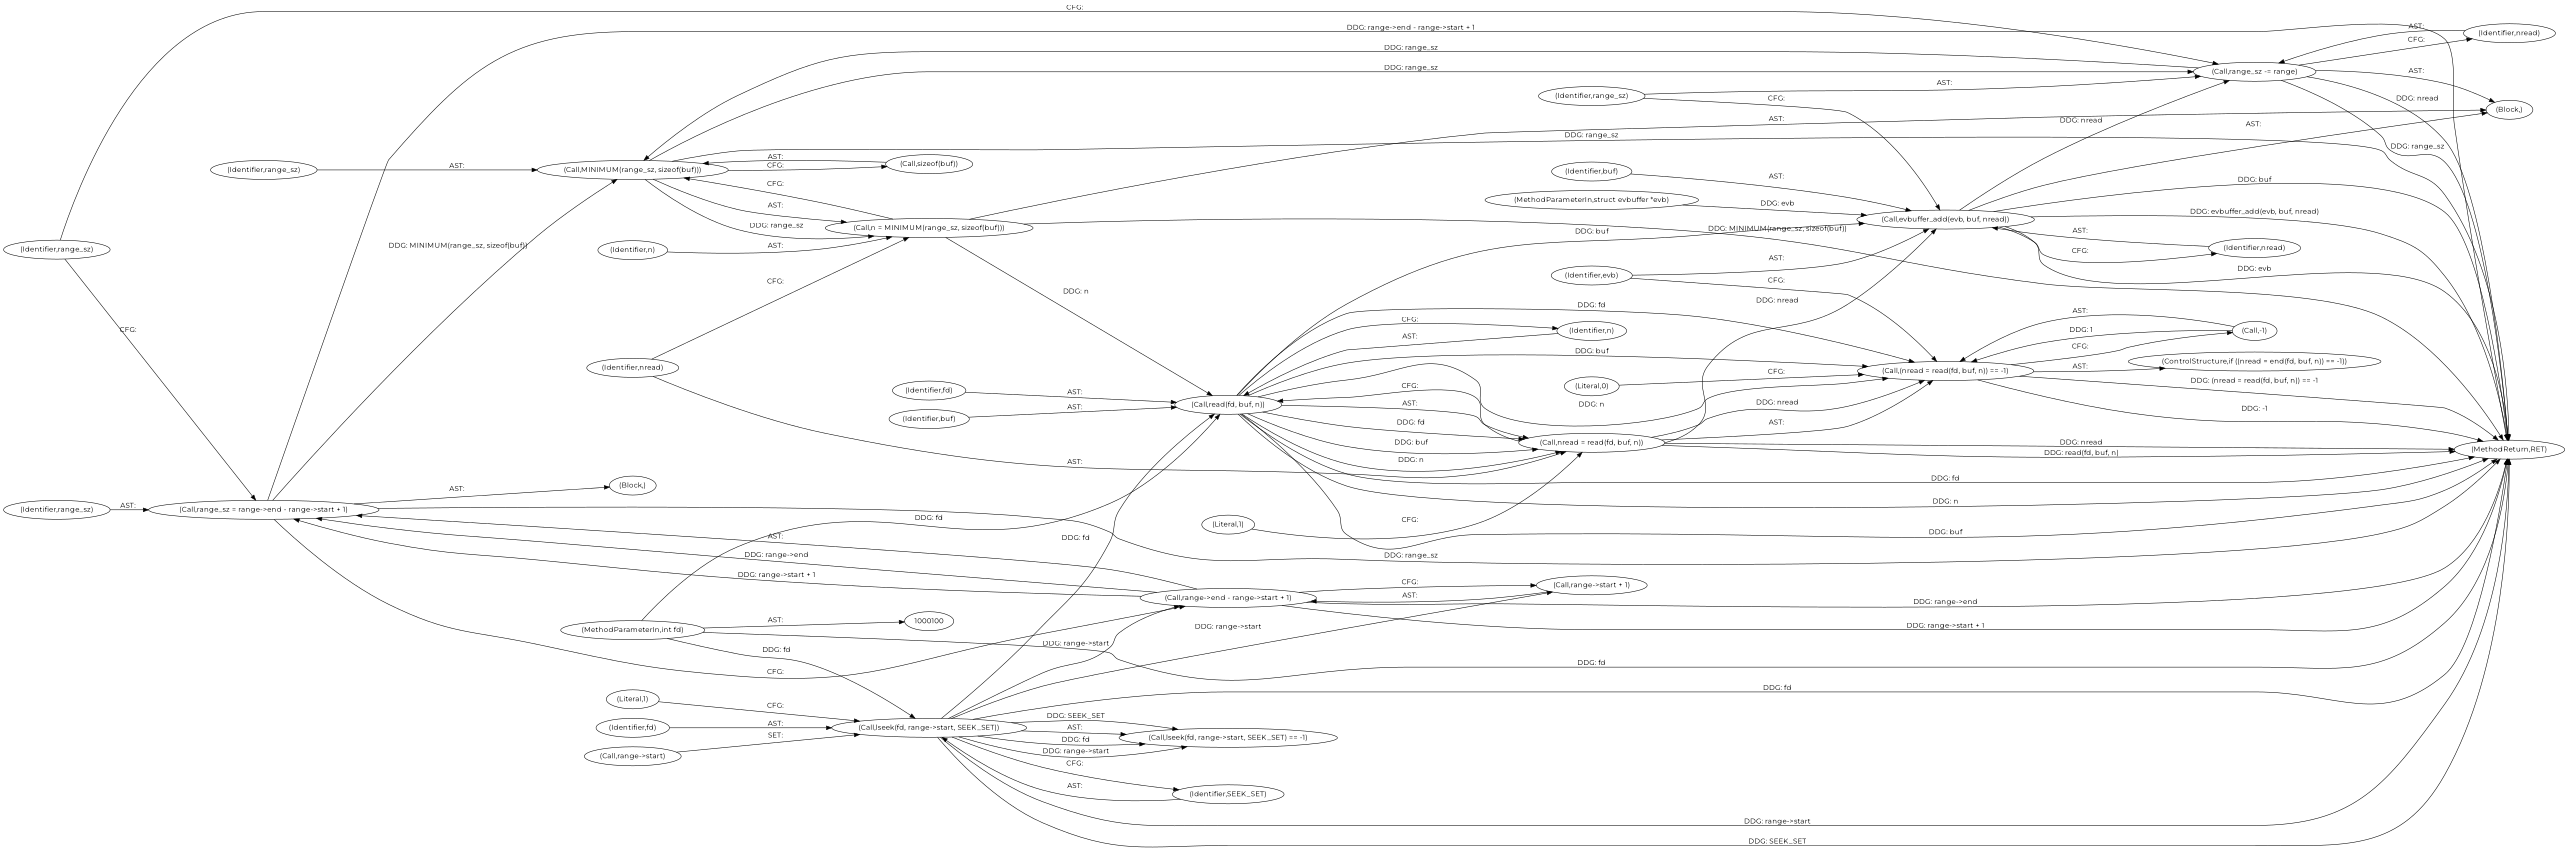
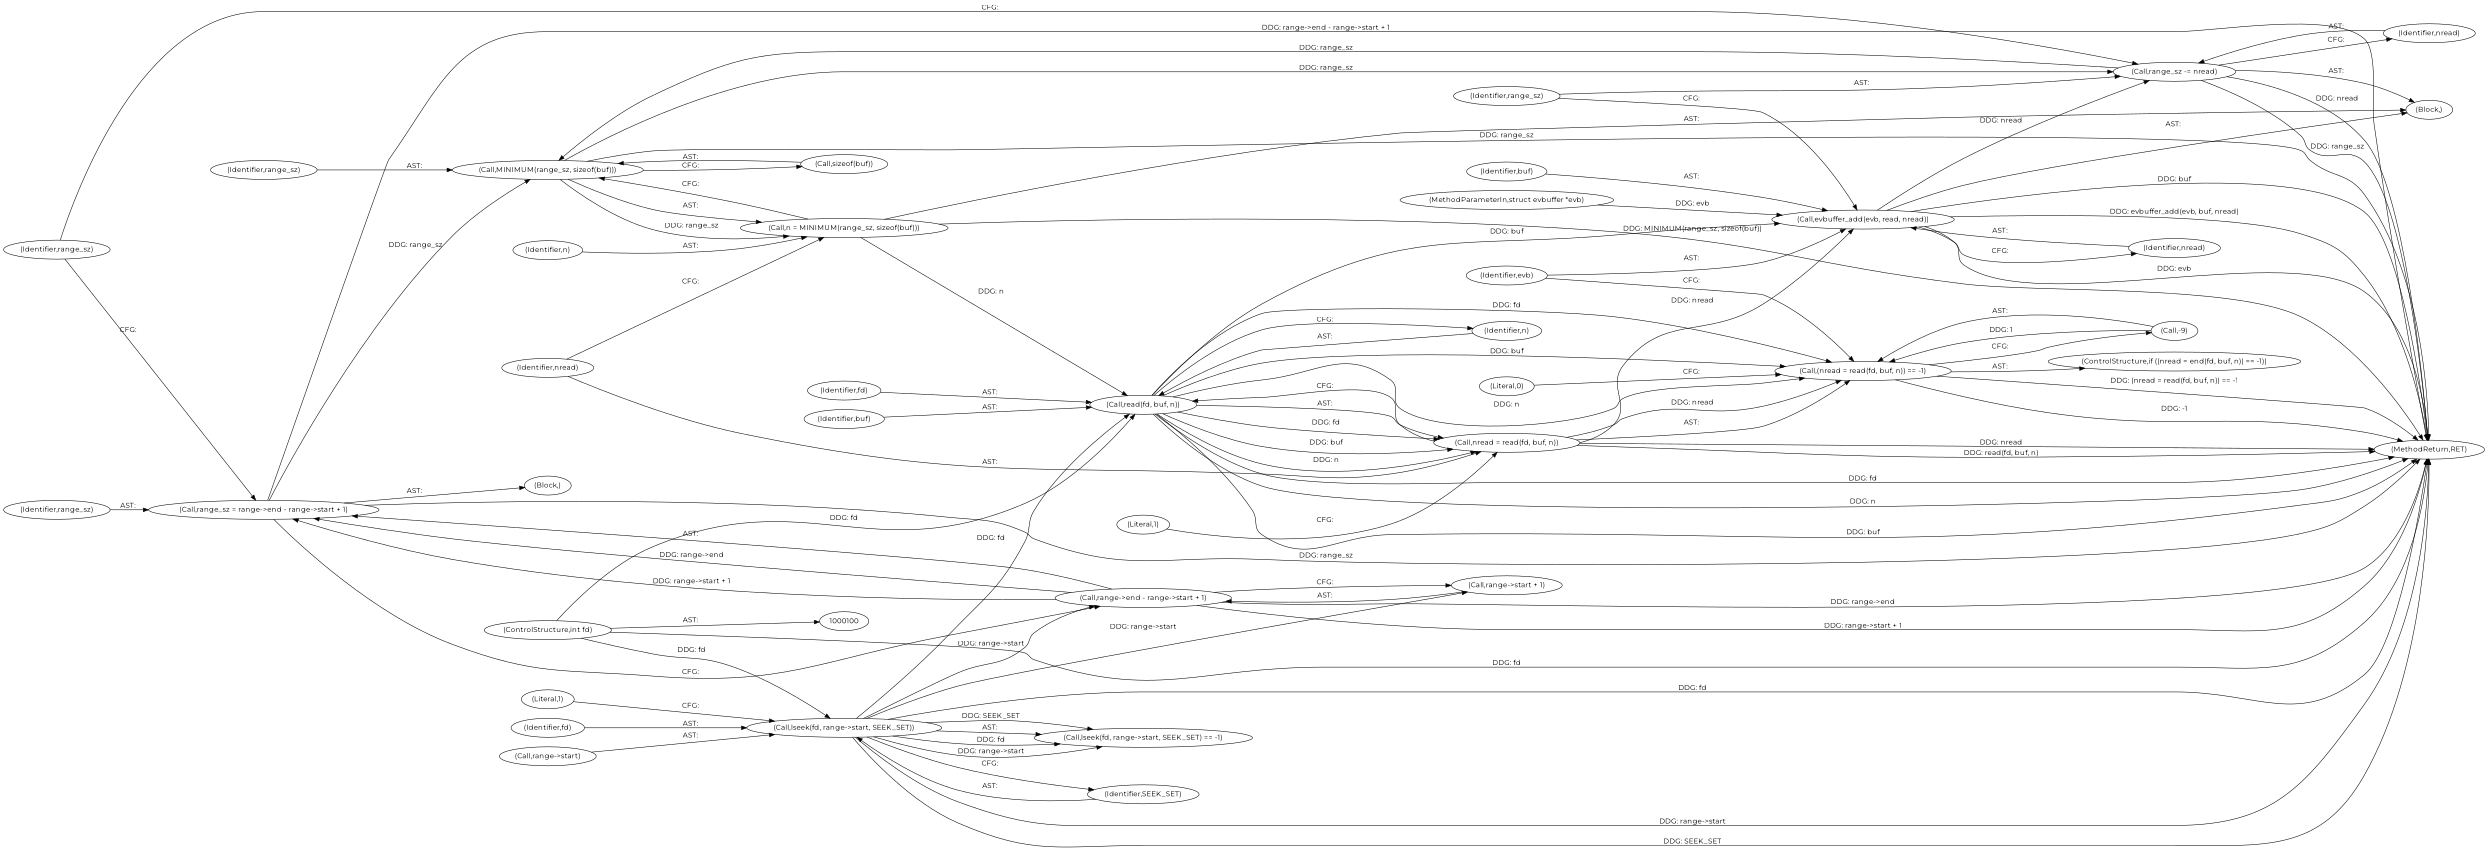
(2255, 72) -> (2174, 72)
(1946, 220) -> (1863, 220)
(458, 246) -> (416, 245)
(2255, 331) -> (2174, 331)
(633, 630) -> (548, 630)
(777, 735) -> (692, 735)
